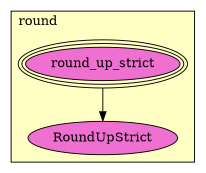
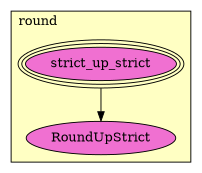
(103, 64) -> (101, 64)
